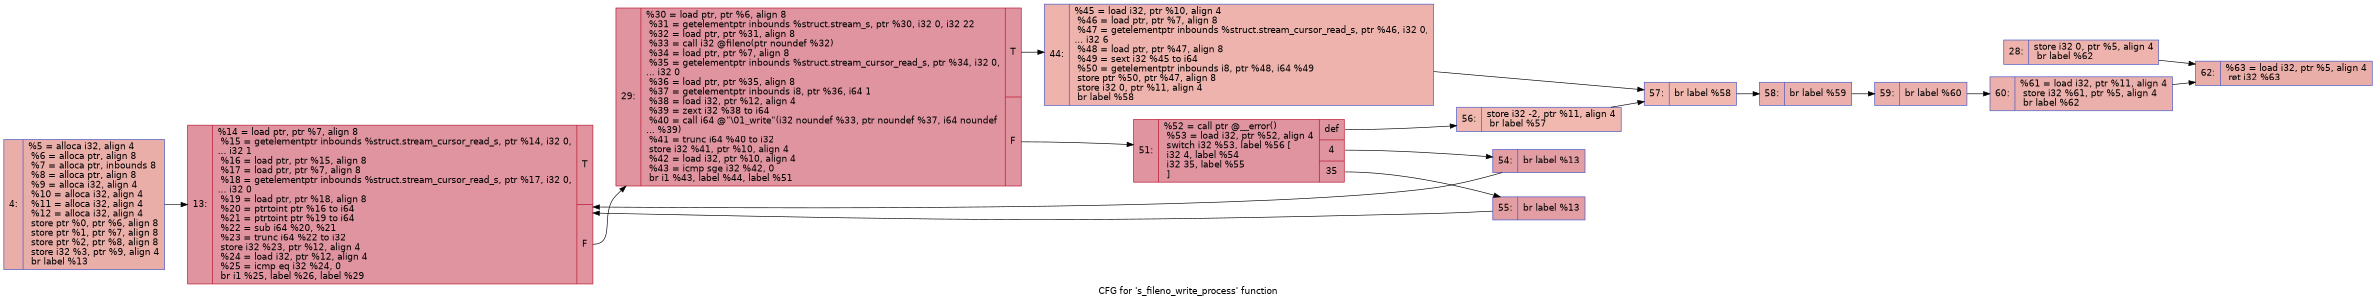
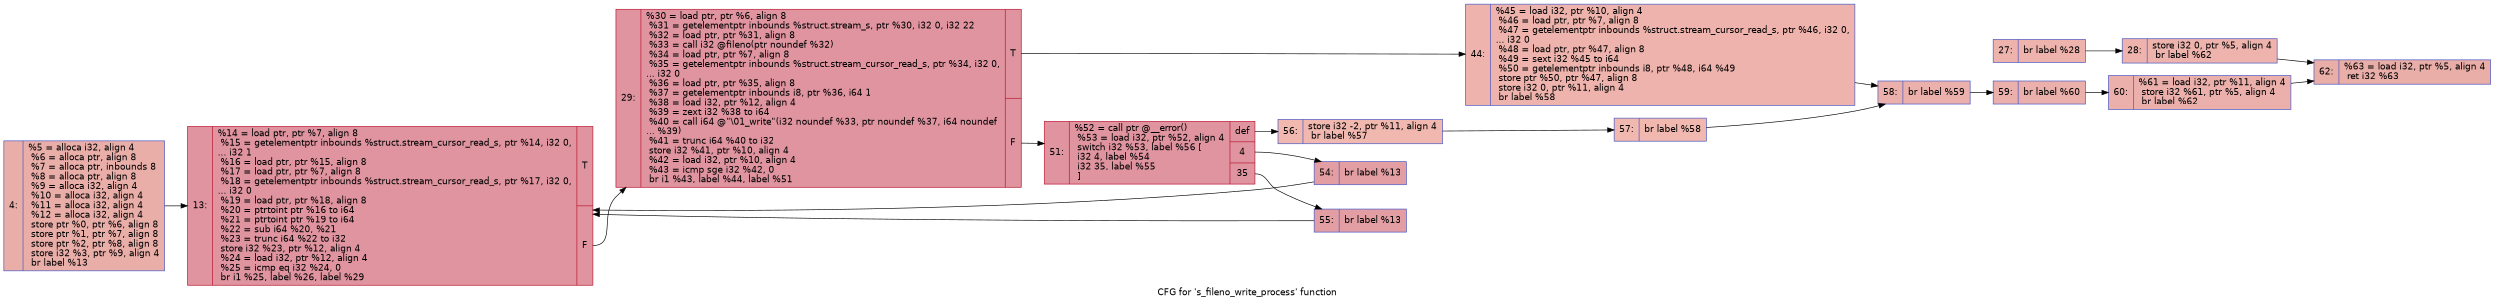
(1092, 40) -> (1513, 40)
none -> (2039, 51)
(1536, 80) -> (1863, 84)
